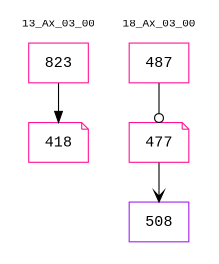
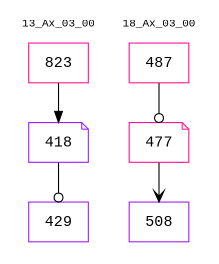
(59, 142) -> (59, 142)
none -> (59, 222)
